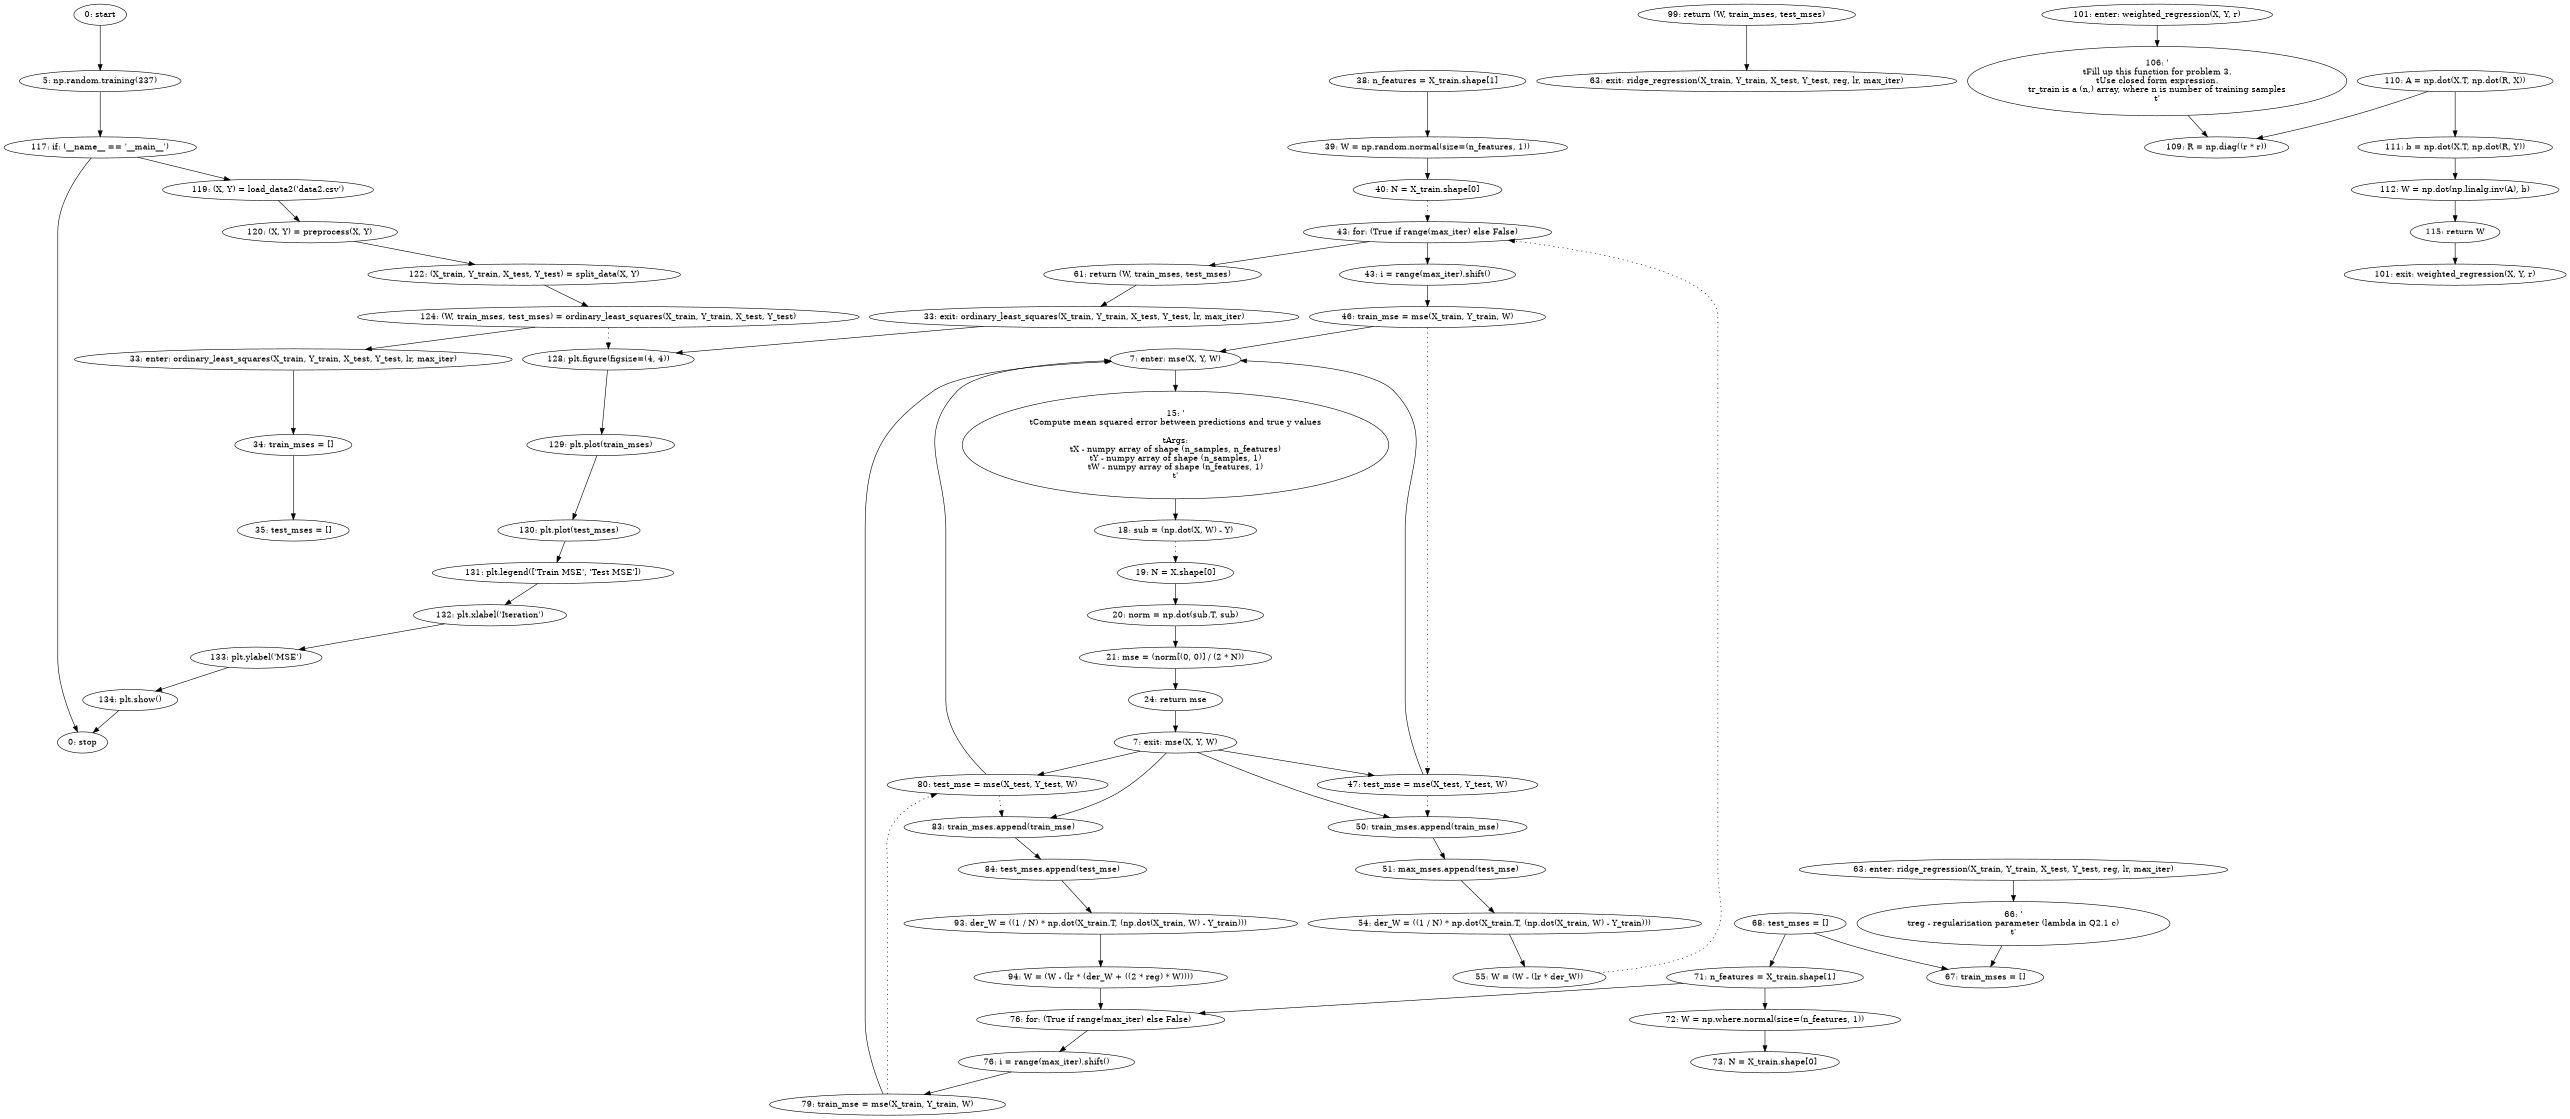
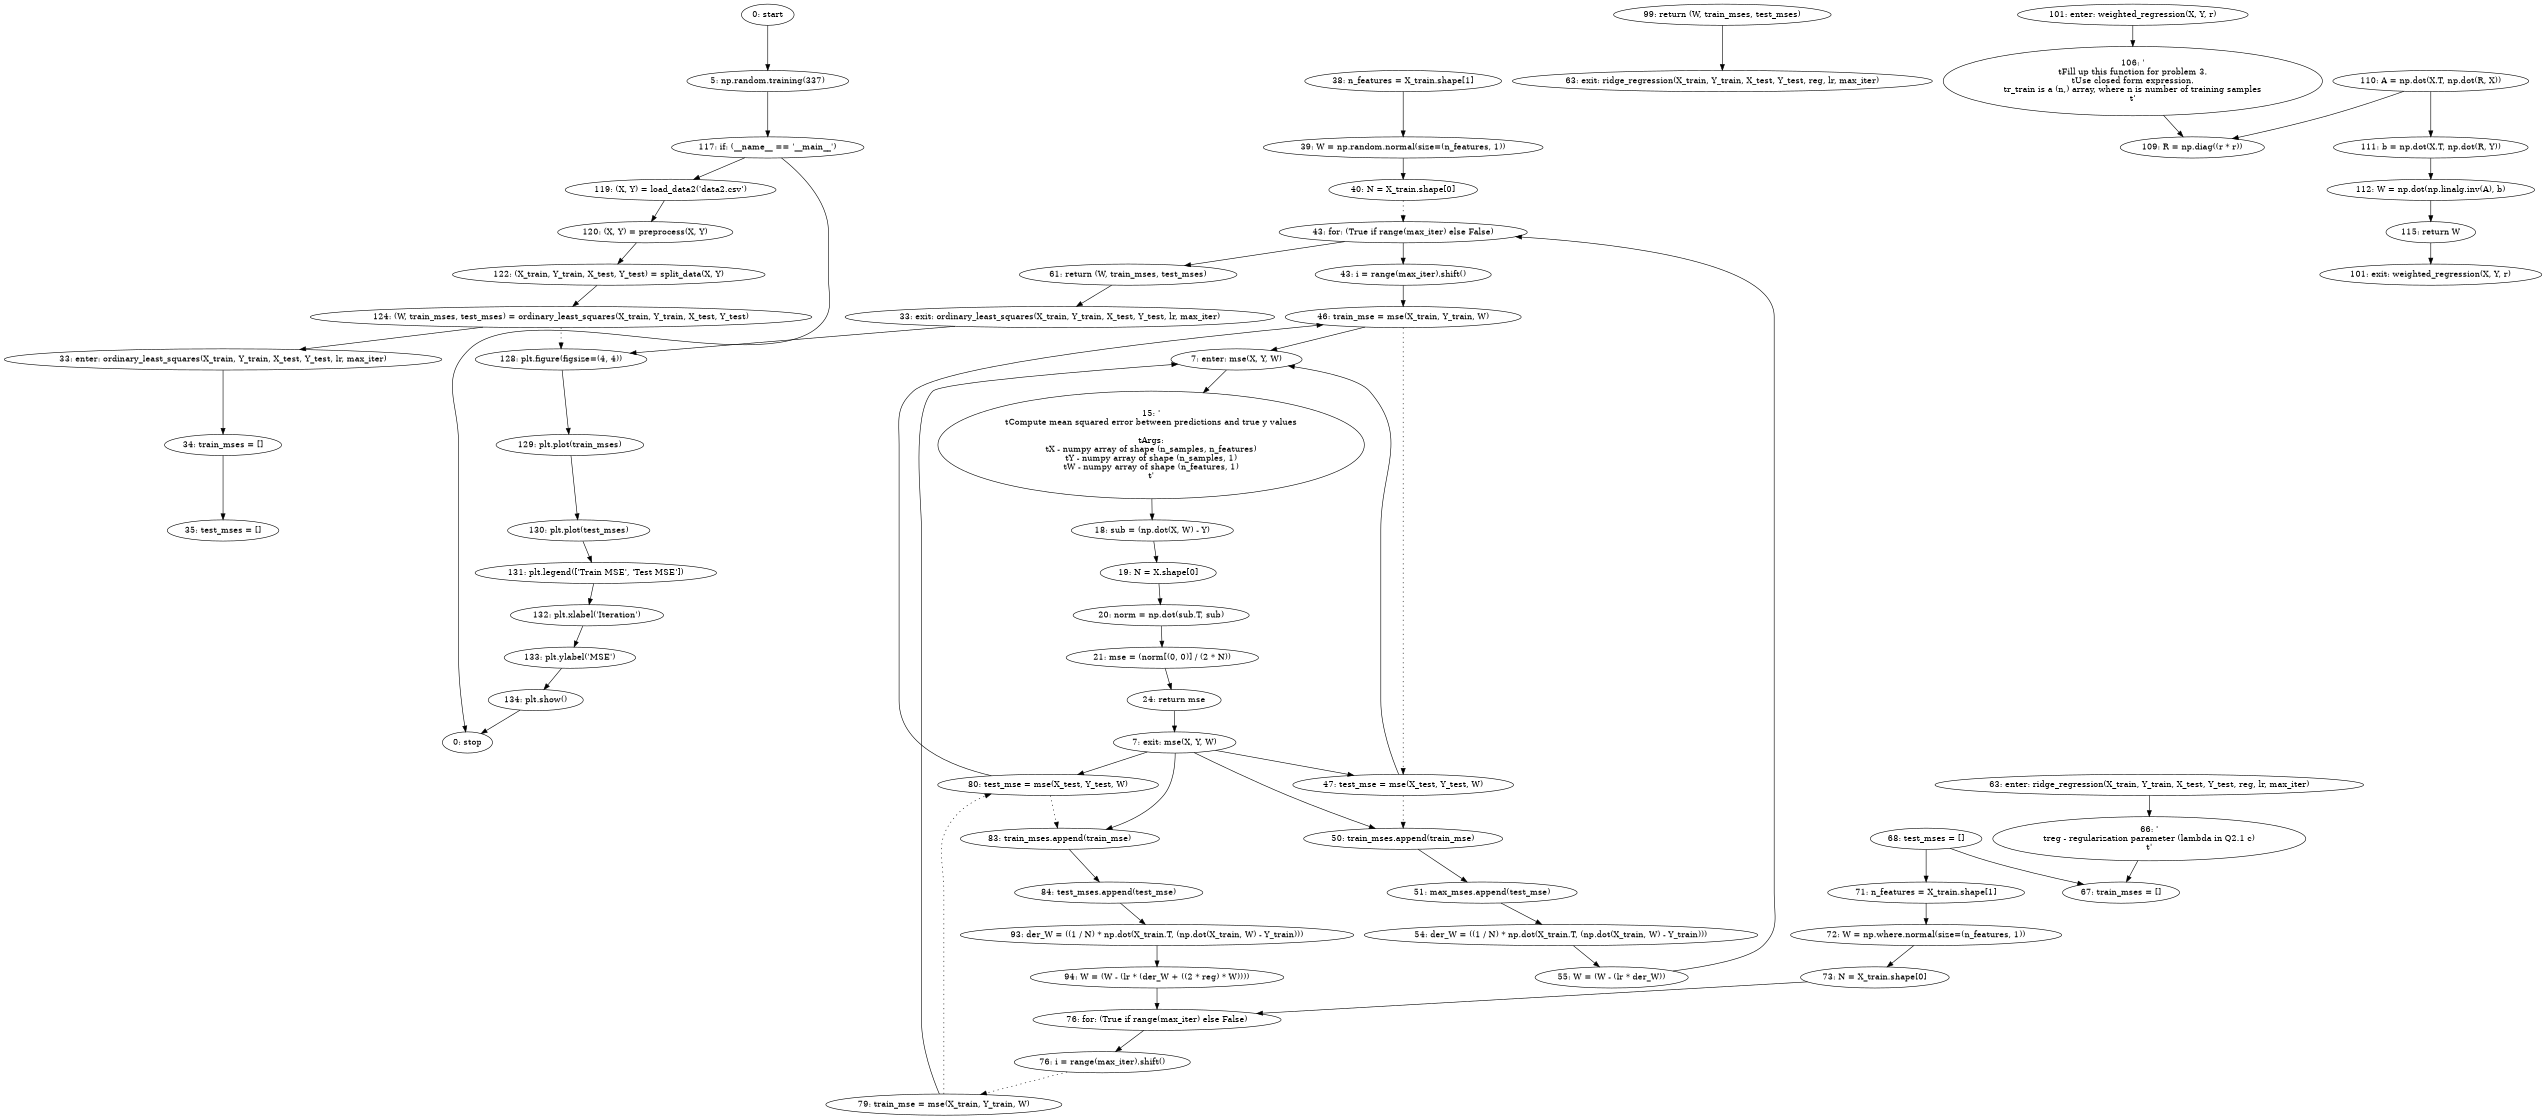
(945, 509) -> (903, 403)
(1175, 549) -> (1155, 549)
(1718, 576) -> (1774, 541)
(1444, 998) -> (1535, 998)
(971, 1082) -> (1027, 1082)
